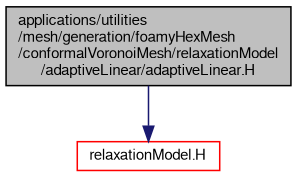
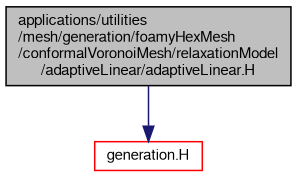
(148, 156) -> (148, 156)
